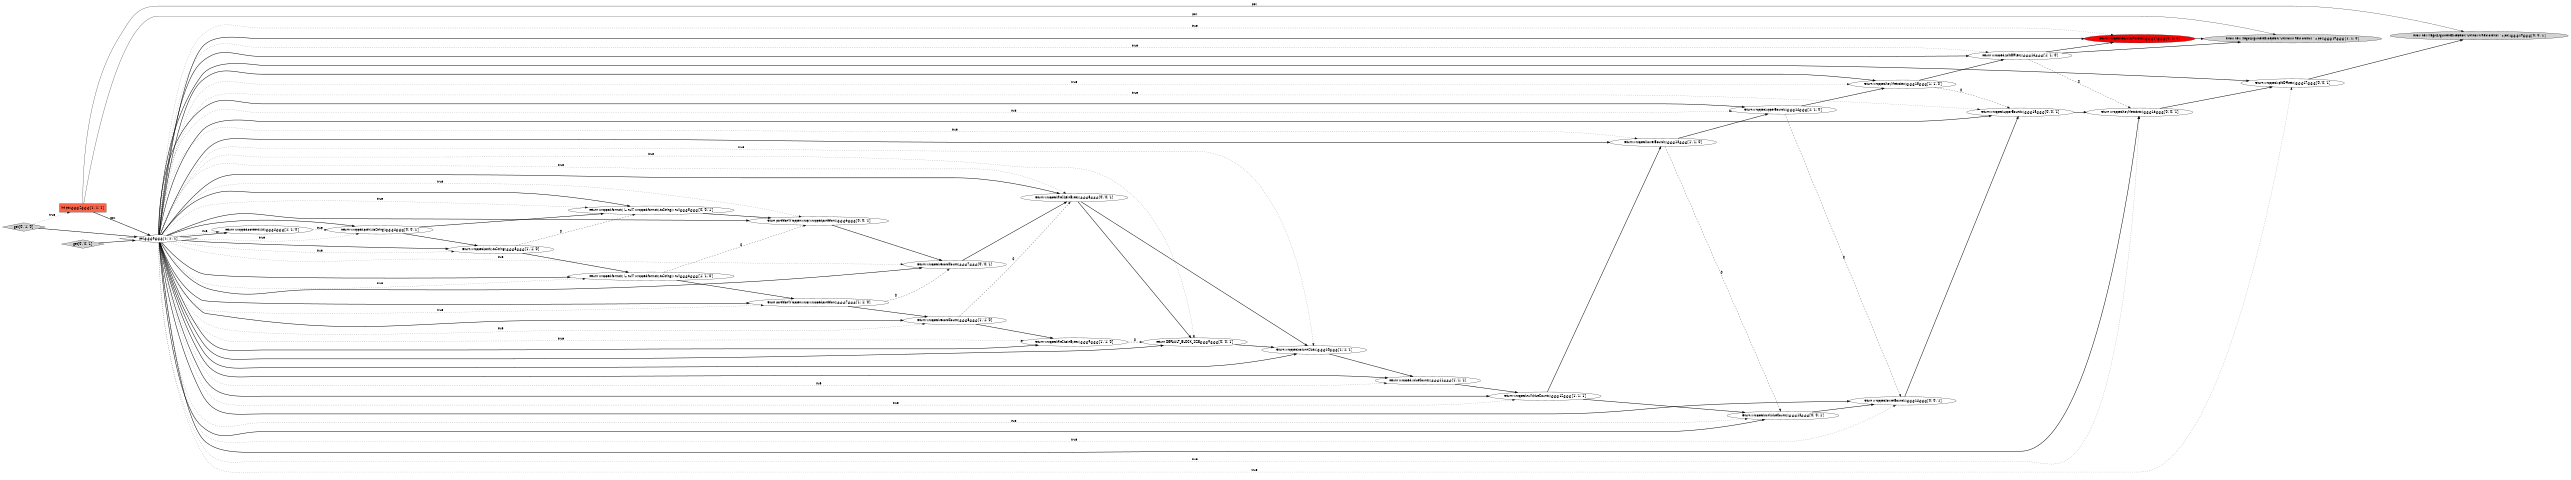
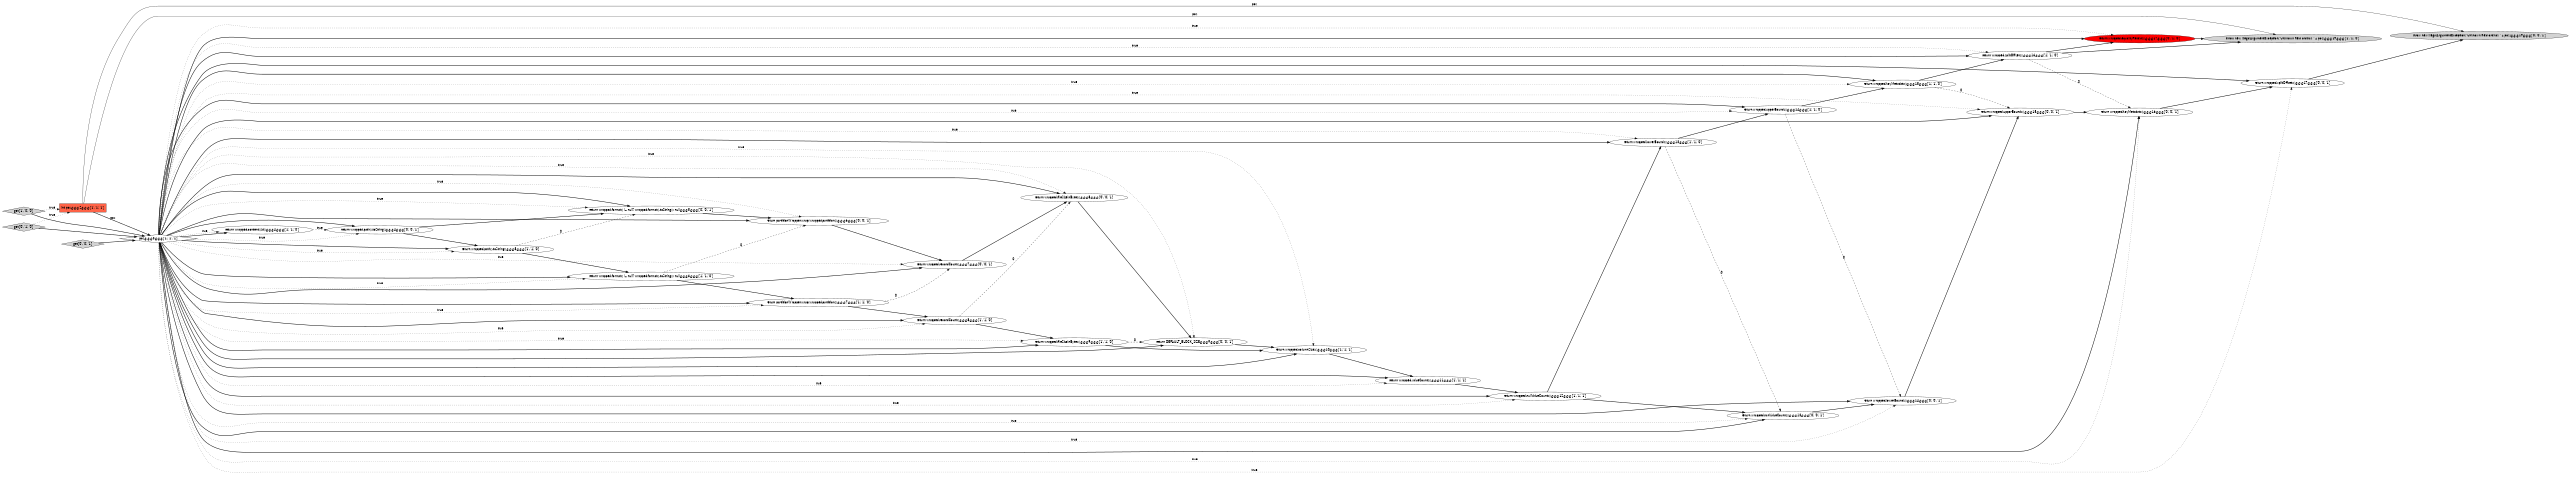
none -> (24, 211)
(1193, 273) -> (1183, 350)
